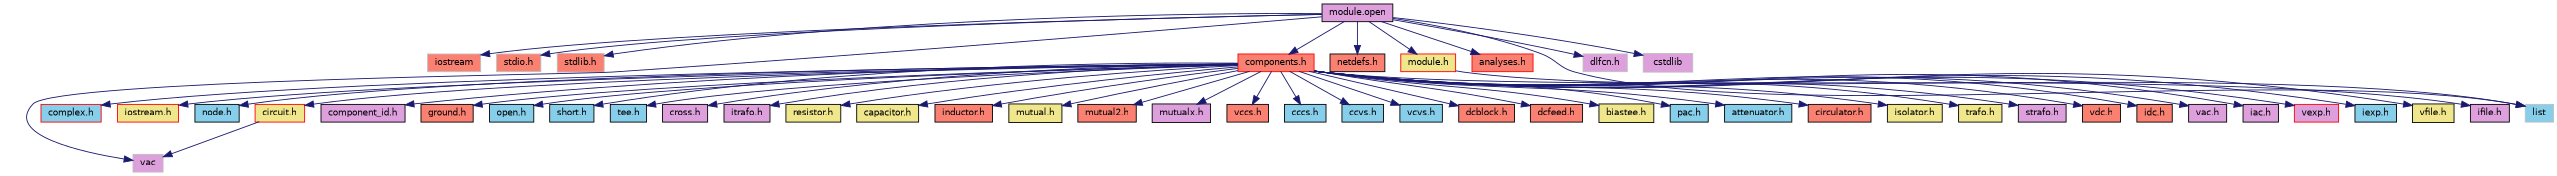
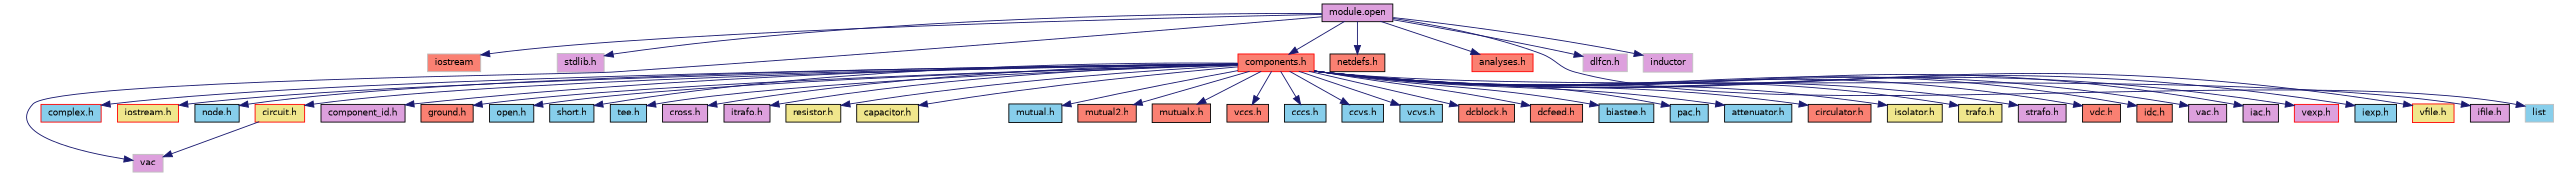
(519, 63) -> none
(581, 63) -> (581, 63)
(1428, 63) -> none
(1668, 63) -> (1668, 63)
(964, 113) -> none
(1035, 113) -> (1035, 113)
(1181, 113) -> (1181, 113)
(1626, 113) -> (1626, 113)
(2433, 113) -> (2433, 113)
